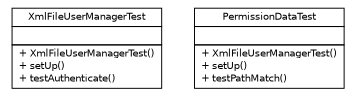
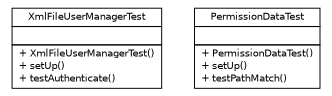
(269, 54) -> (257, 54)
